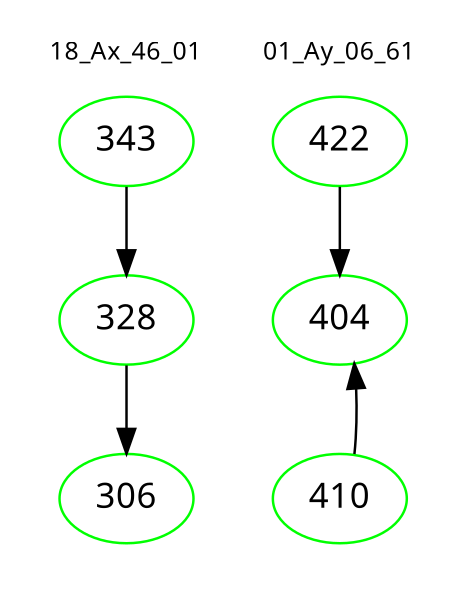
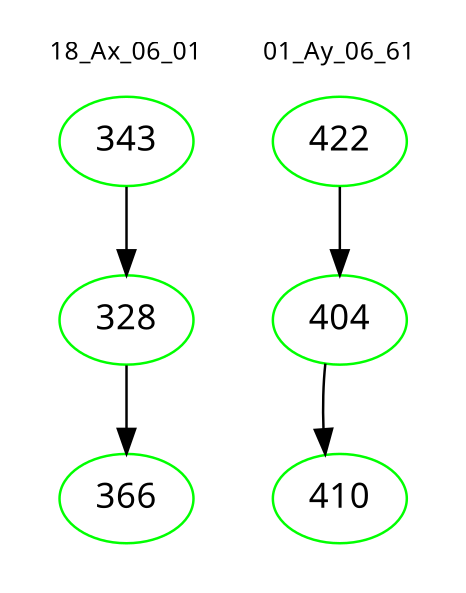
(127, 53) -> (127, 53)
(356, 422) -> (323, 396)
(127, 499) -> (127, 499)
